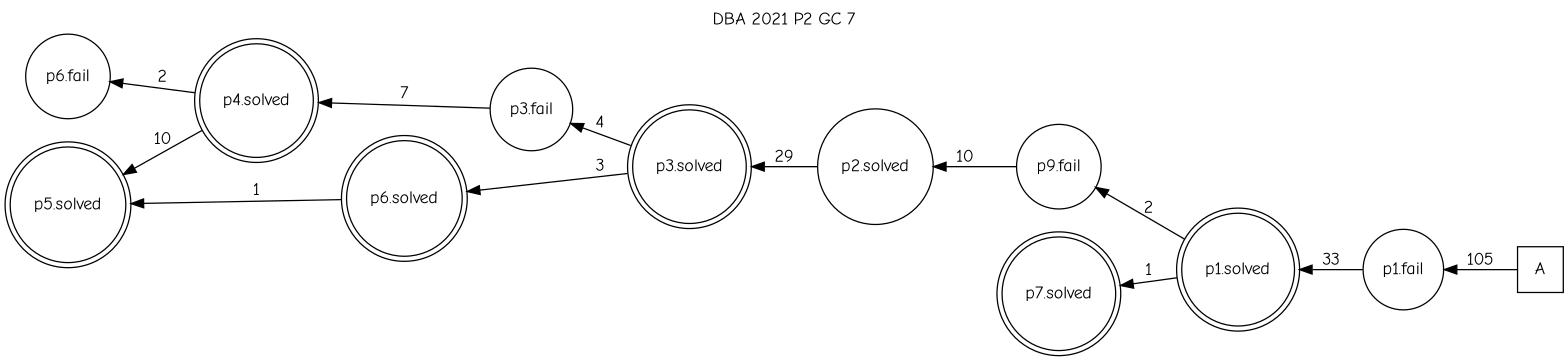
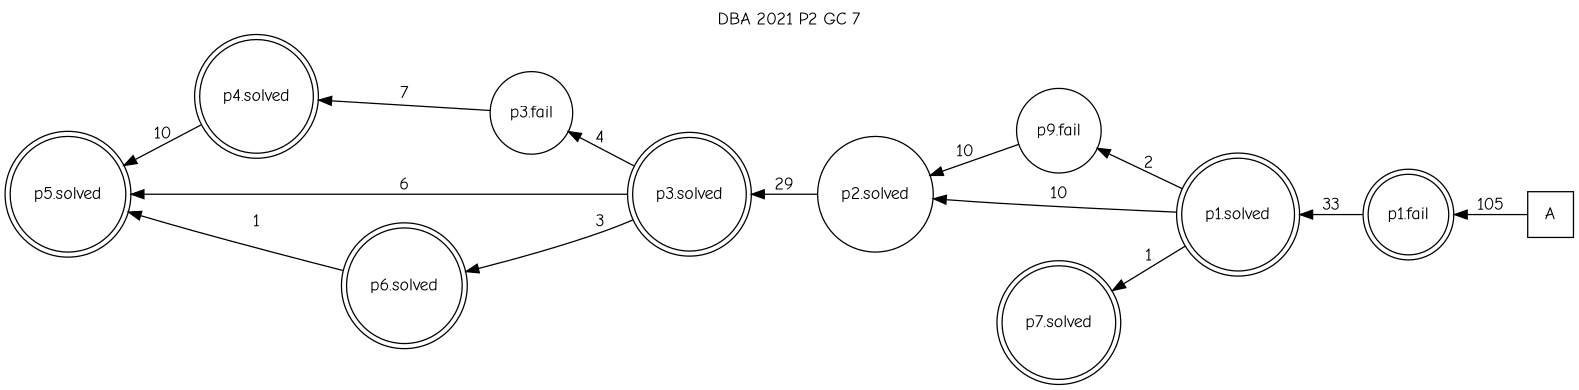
(68, 76) -> none
none -> (386, 194)
none -> (1061, 207)
(1403, 270) -> (1408, 215)
